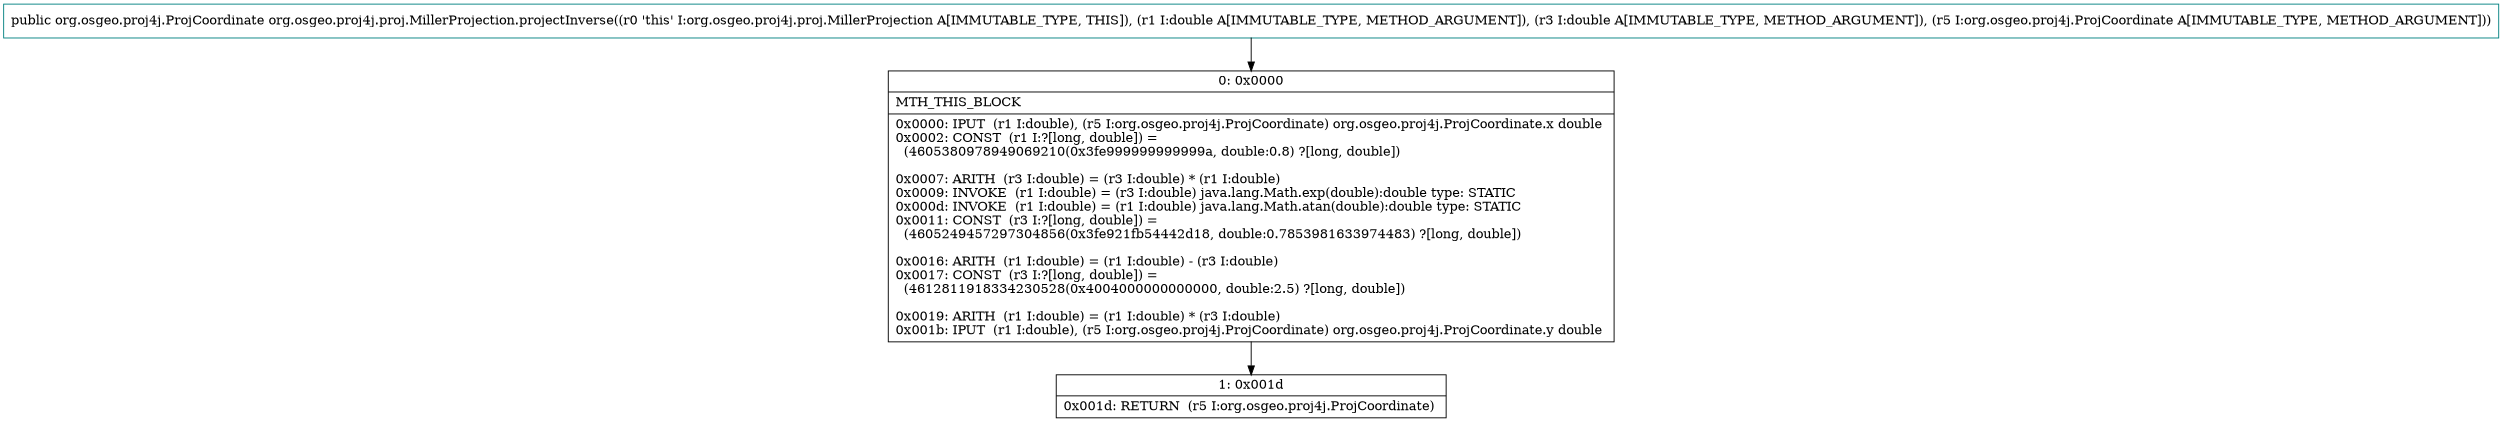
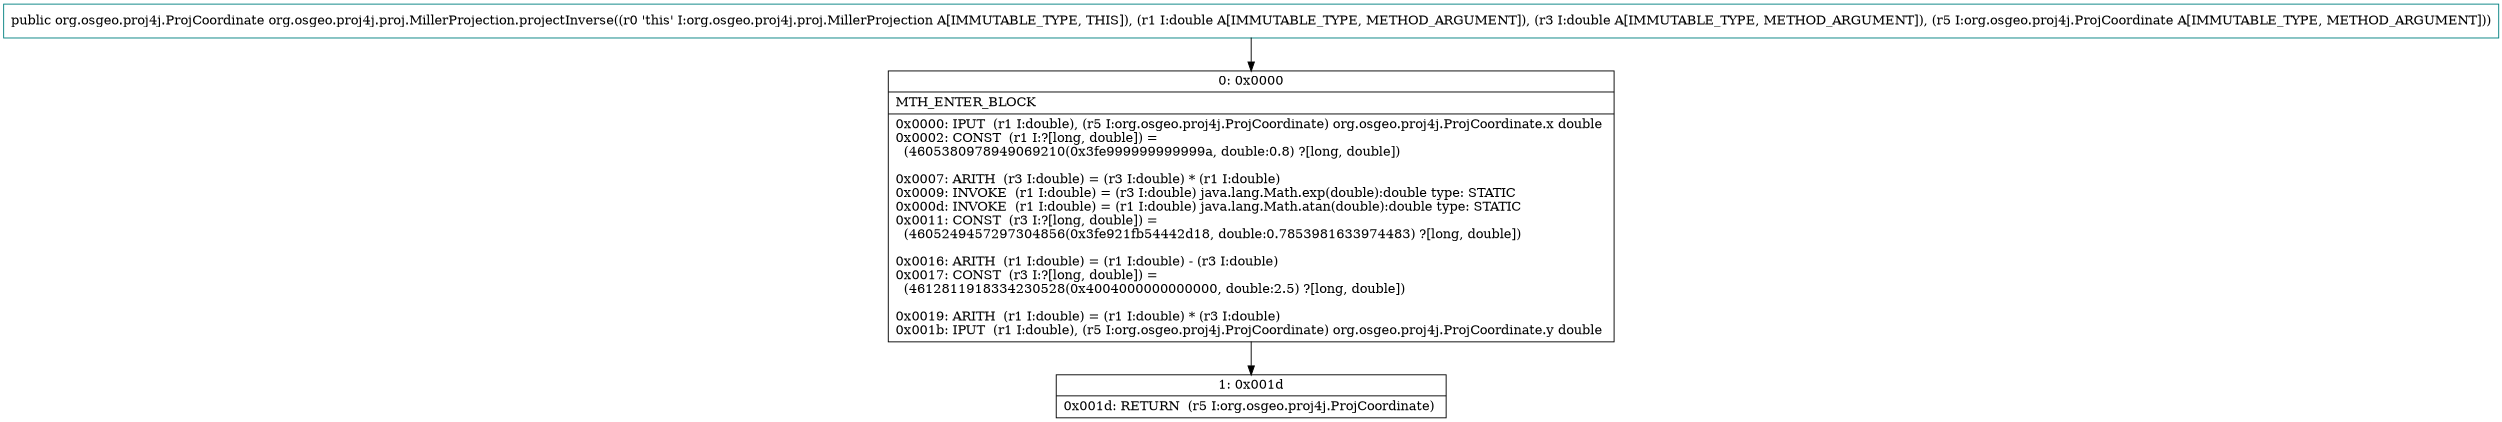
(958, 103) -> (966, 103)
